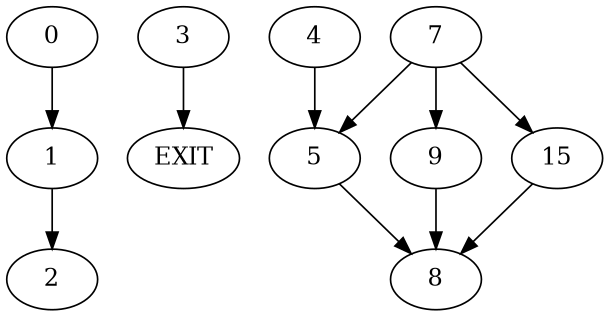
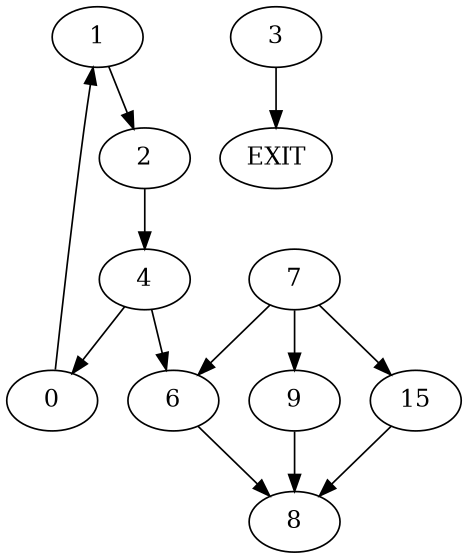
(315, 158) -> (173, 401)
none -> (145, 211)
none -> (104, 333)
